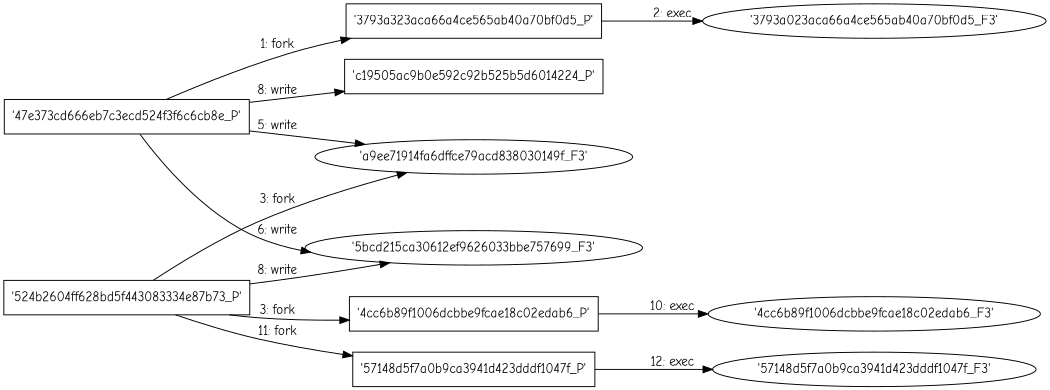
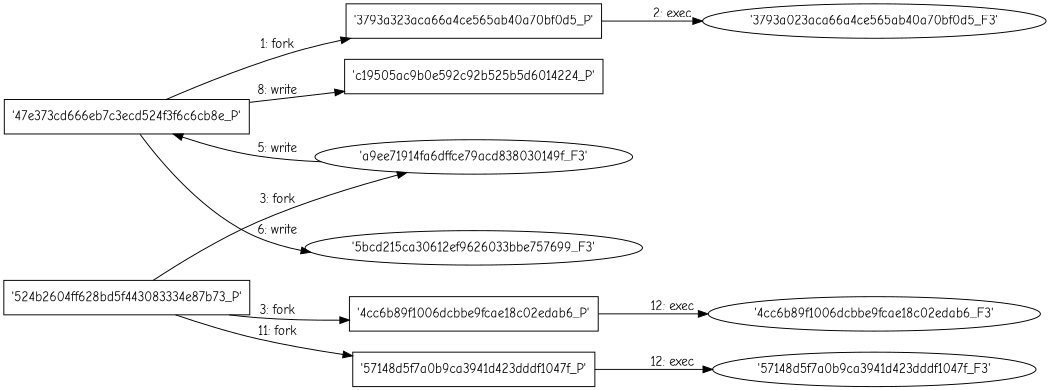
(302, 137) -> (251, 155)
(315, 275) -> none
(673, 307) -> (673, 307)
